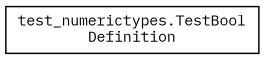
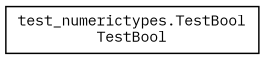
(132, 30) -> (132, 30)
